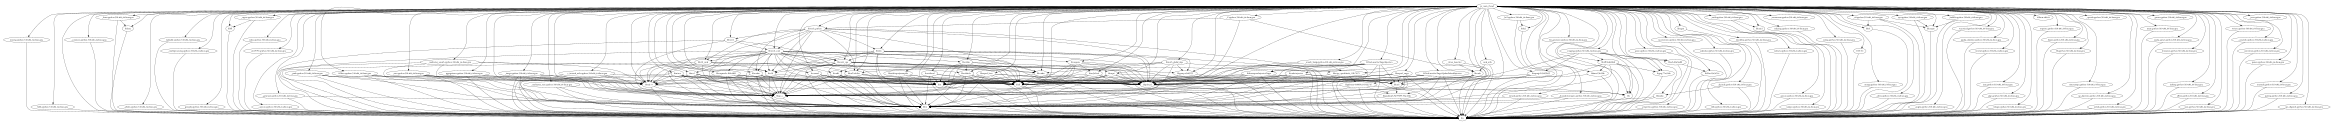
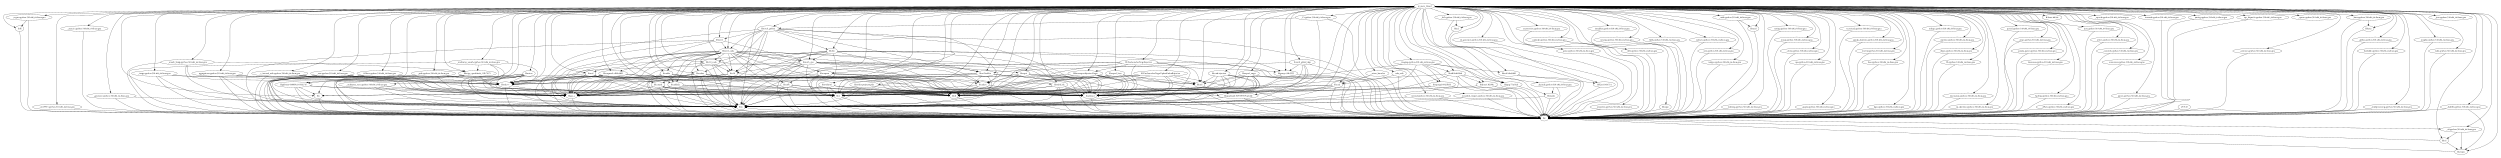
(1689, 9) -> none
(1789, 17) -> none
(1921, 23) -> (2452, 146)
(1131, 66) -> (1004, 79)
(665, 67) -> (610, 54)
(1797, 96) -> (1719, 51)
(1883, 108) -> (1994, 124)
